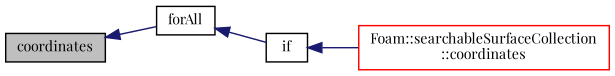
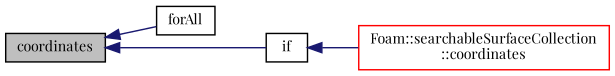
(248, 37) -> (193, 48)
